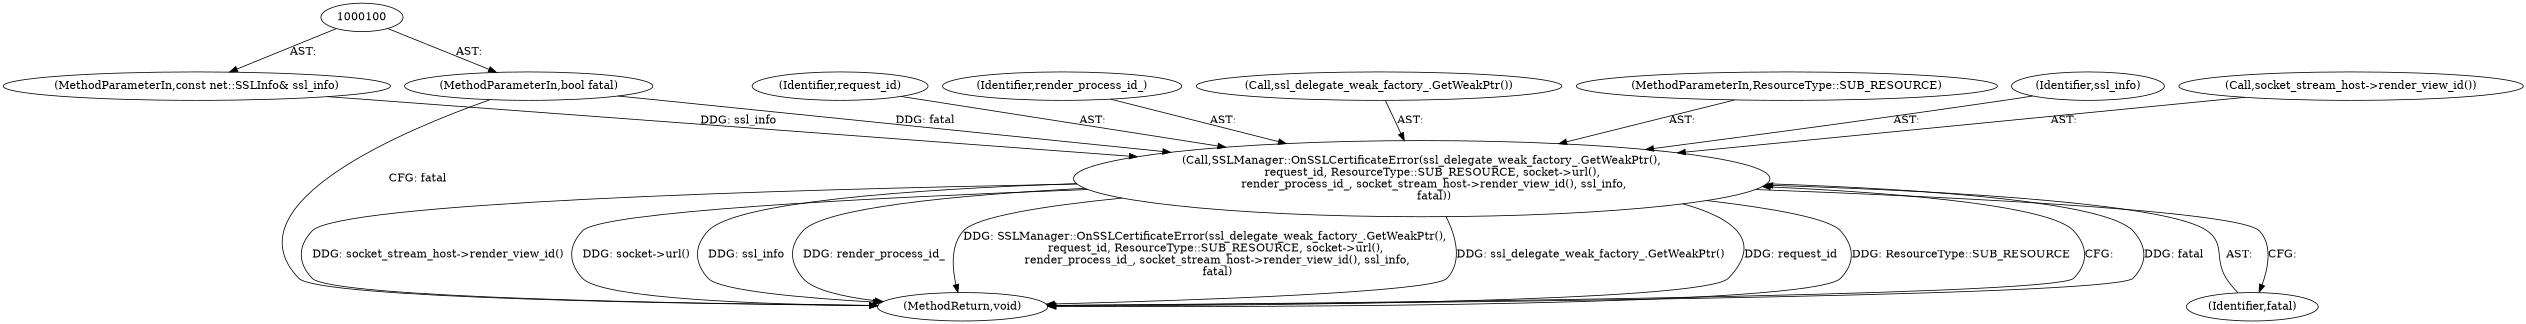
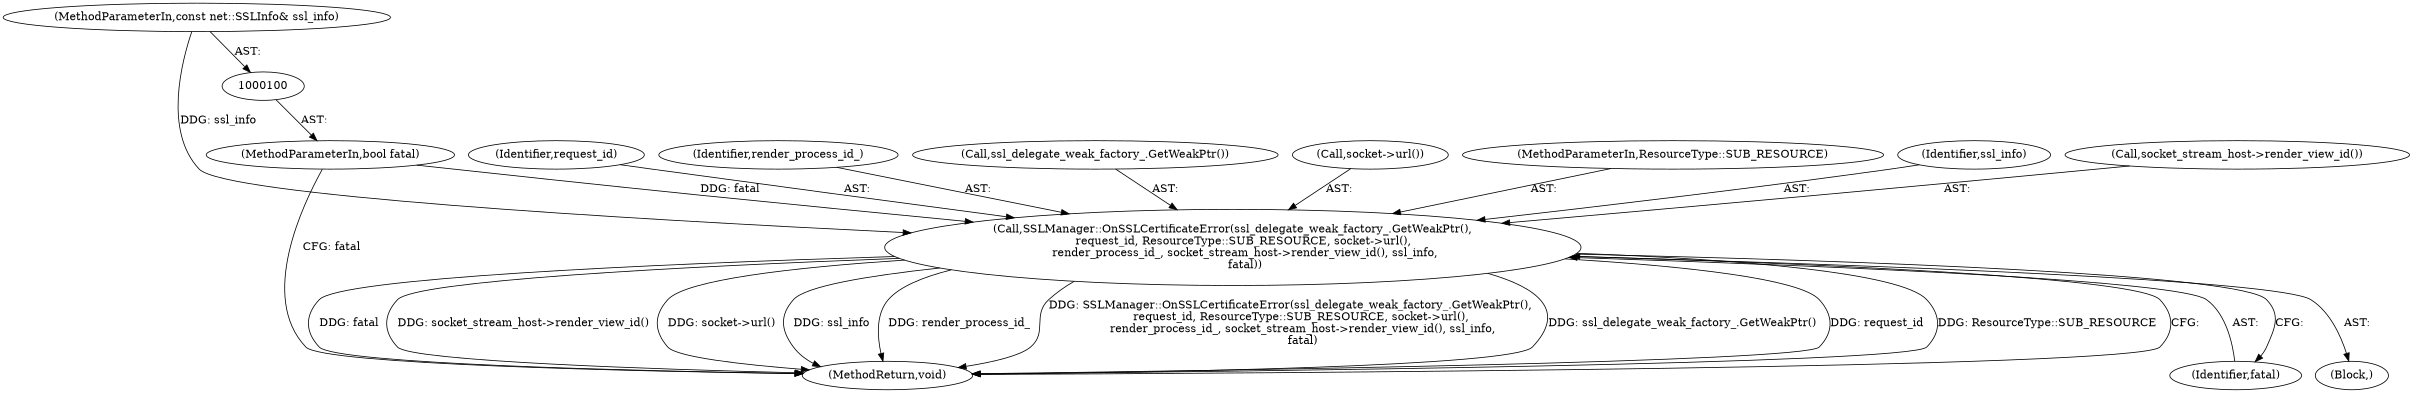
(287, 49) -> (227, 49)
none -> (1370, 155)
none -> (2352, 376)
